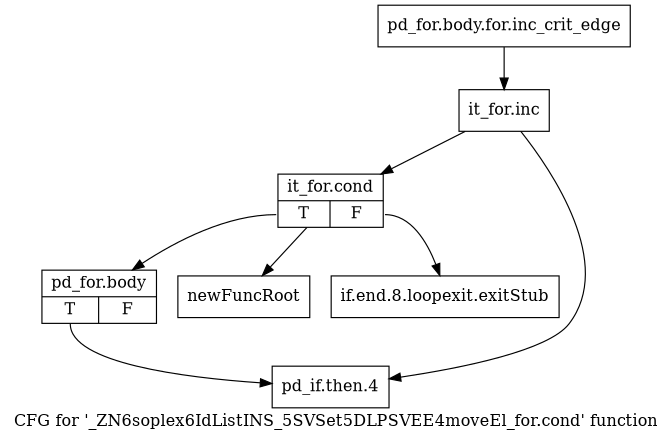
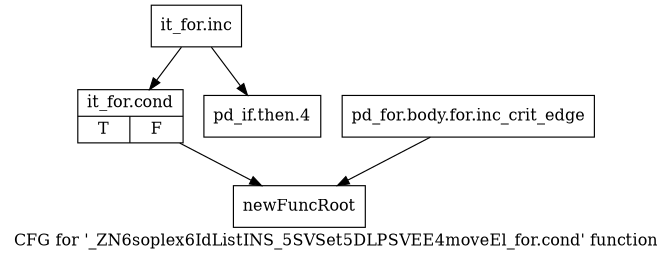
(504, 63) -> (389, 159)
(99, 297) -> none
(445, 297) -> none
